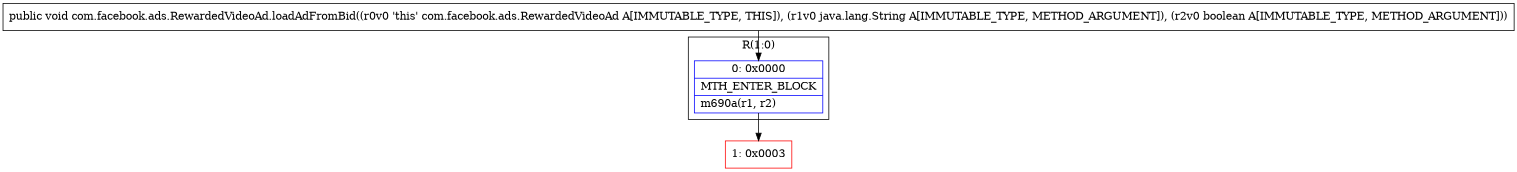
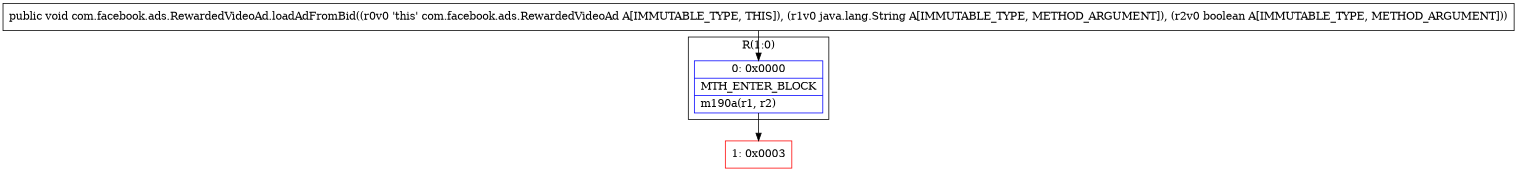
(738, 104) -> (738, 104)
